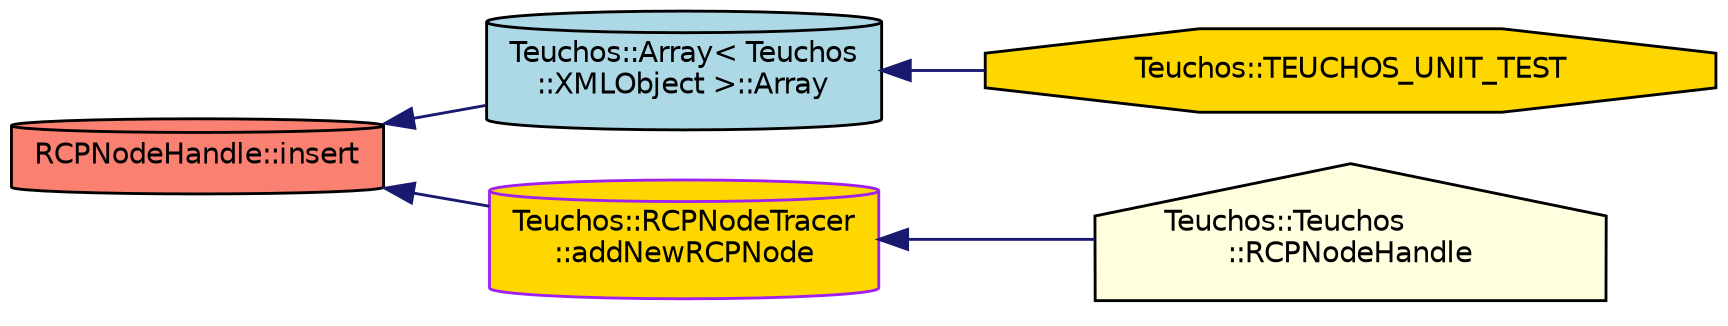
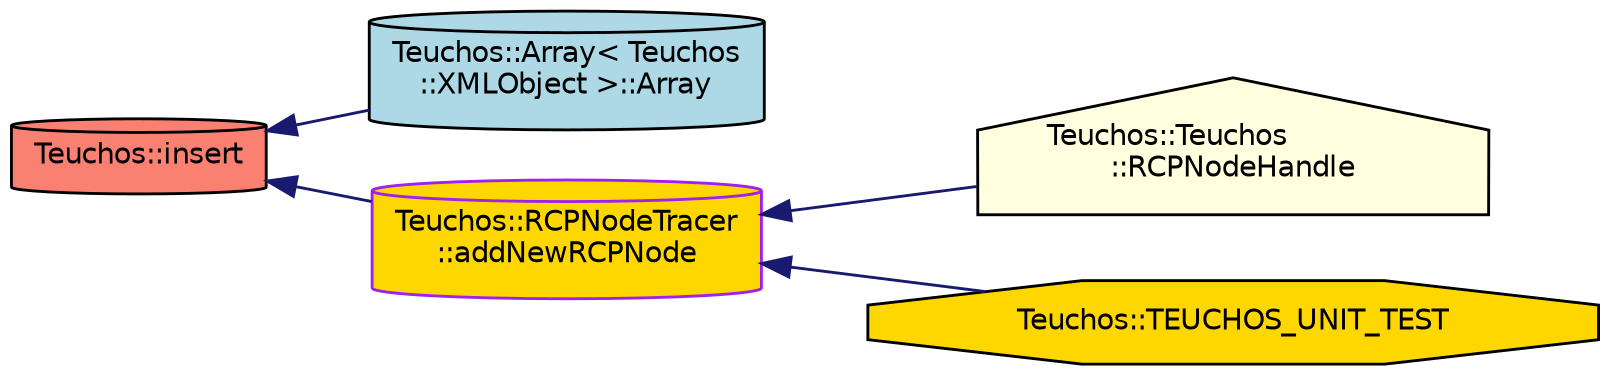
(948, 71) -> (888, 279)
(198, 156) -> (139, 156)
